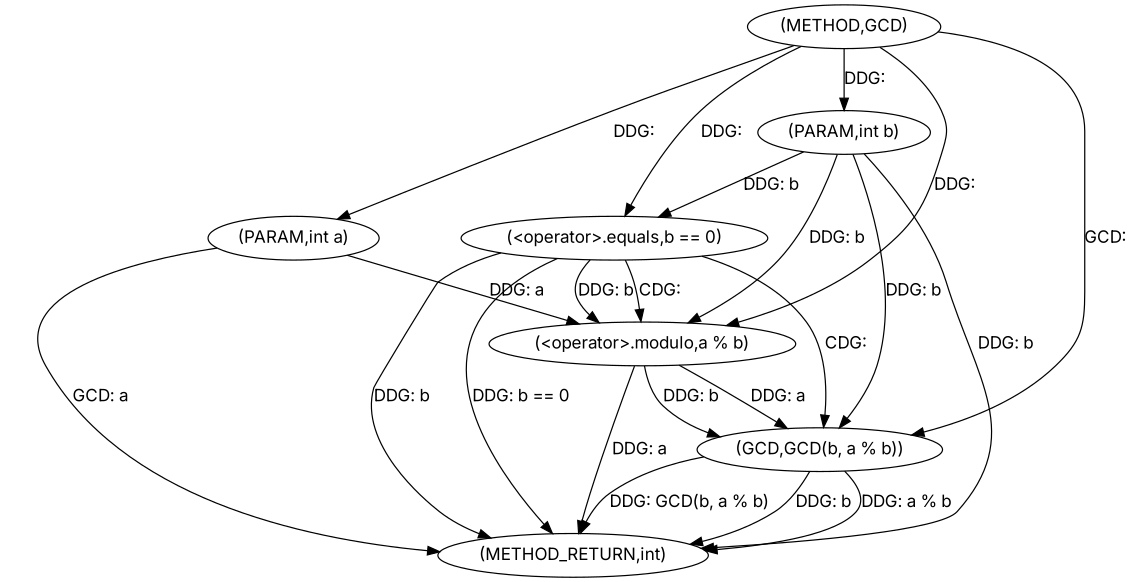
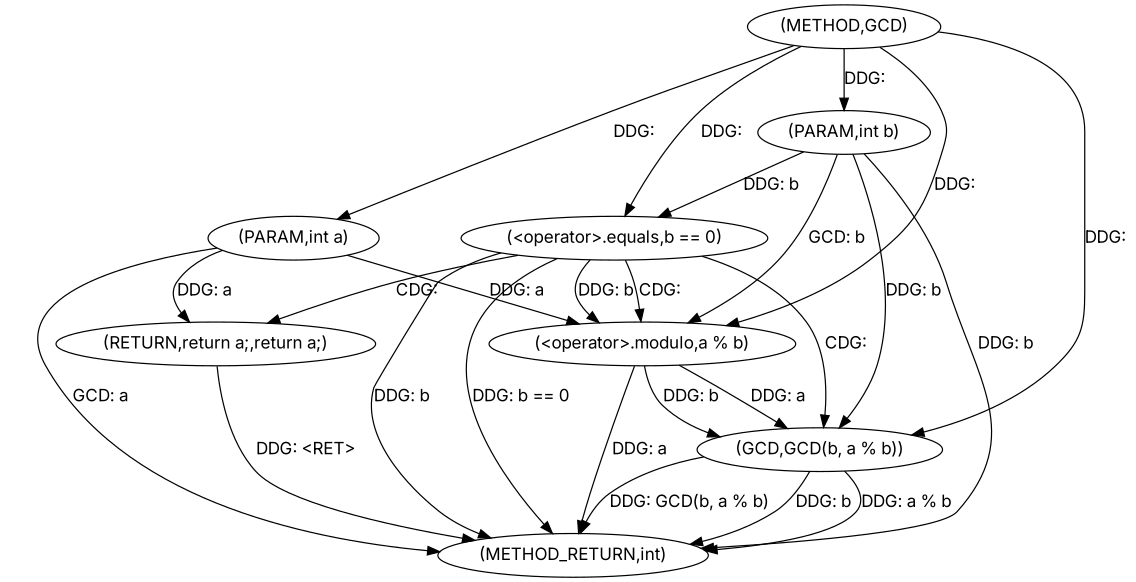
(837, 238) -> (837, 238)
(1108, 238) -> (1108, 238)
none -> (216, 344)
